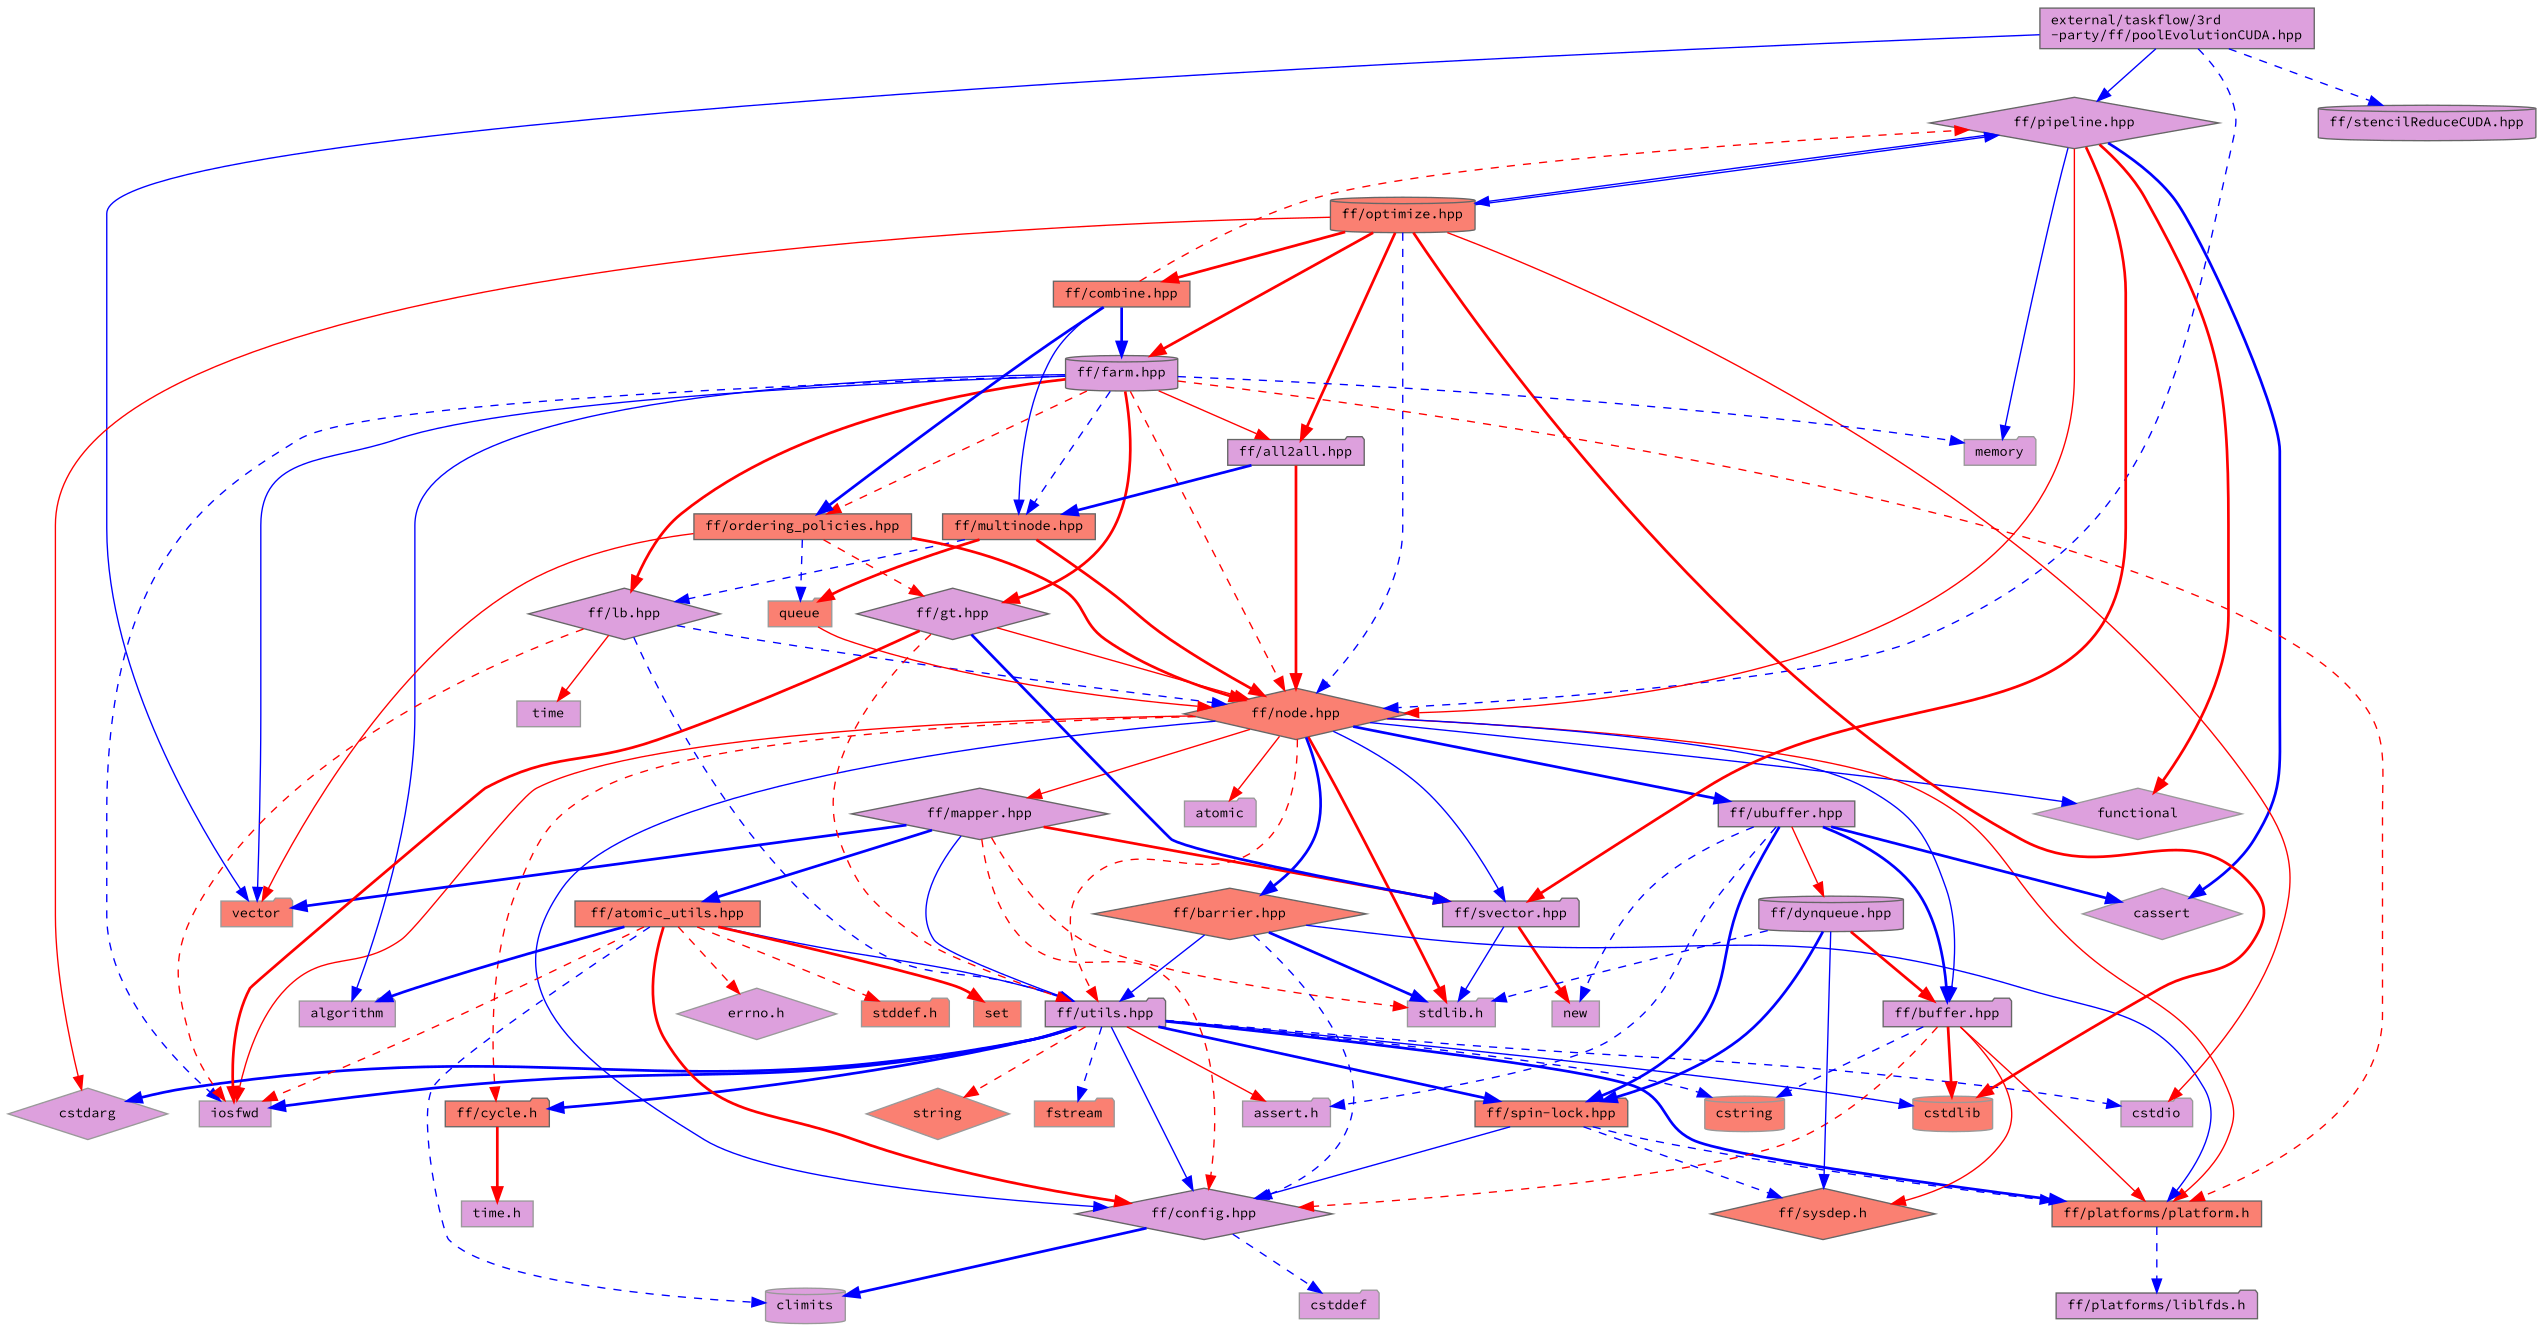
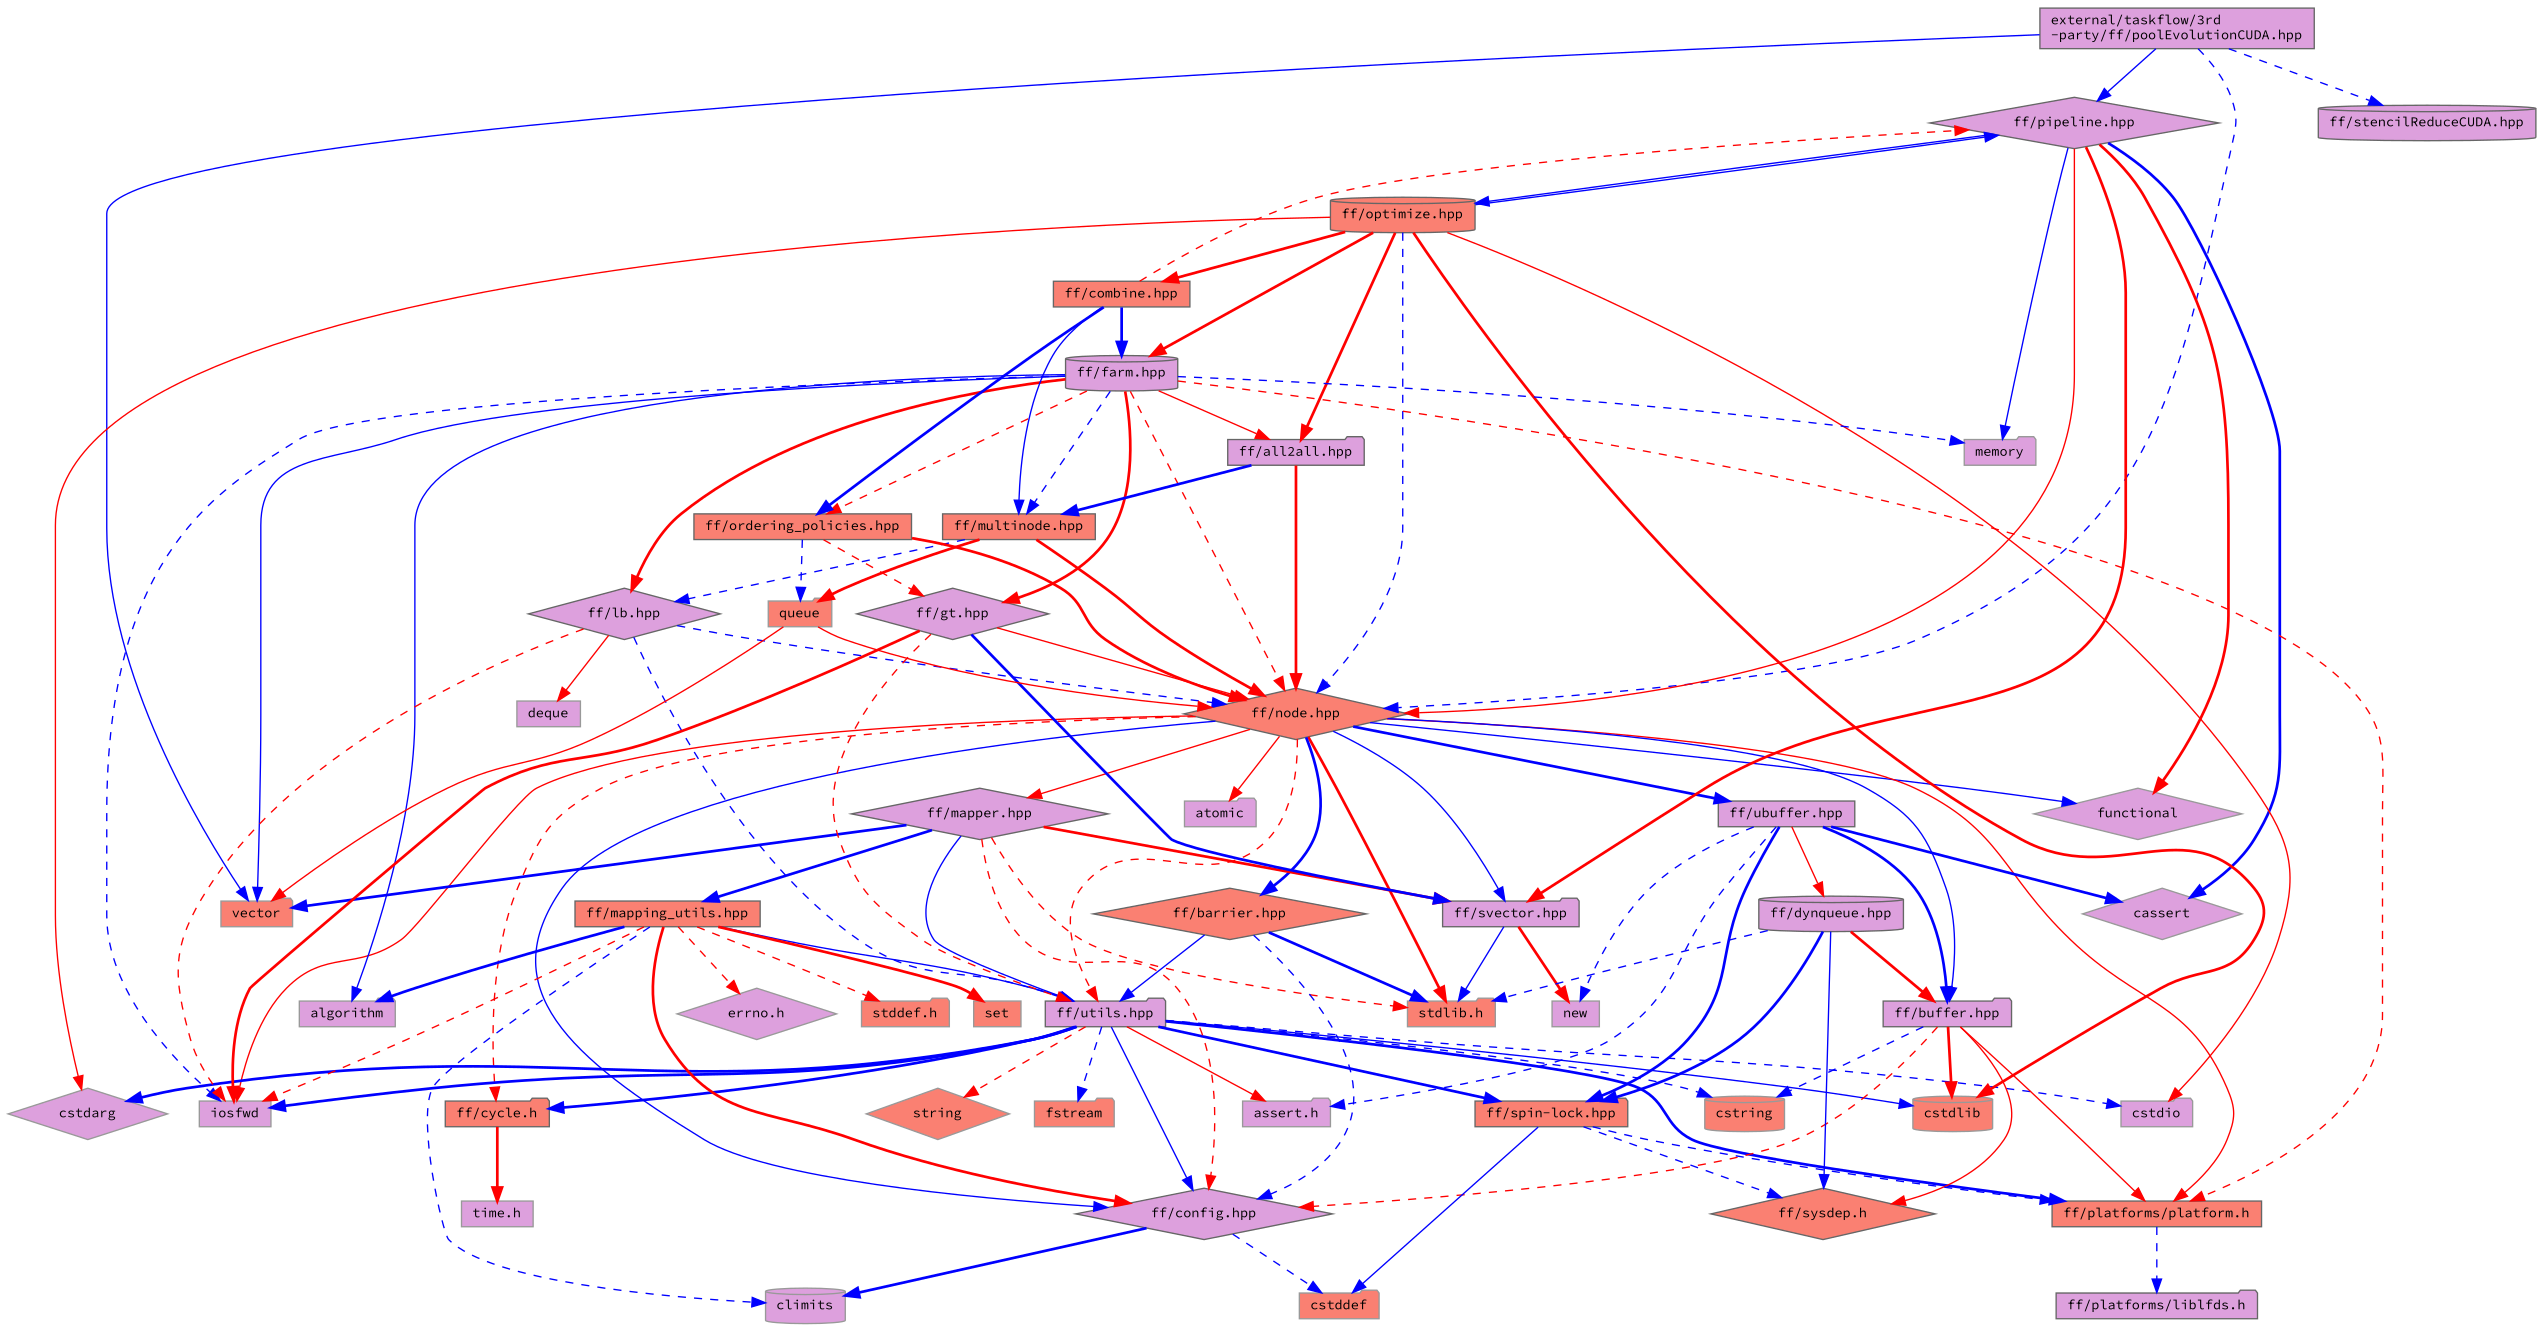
(436, 653) -> (519, 764)
(549, 714) -> (549, 714)
(668, 914) -> (668, 914)
(1803, 947) -> none
(1451, 1014) -> (1451, 1014)
(1389, 1161) -> (1450, 1205)
(1339, 1306) -> (1339, 1306)
